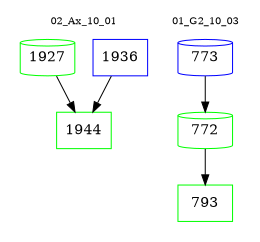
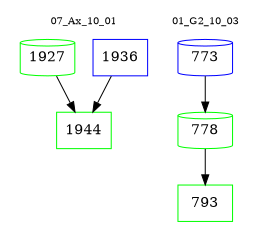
(84, 22) -> (84, 22)
(205, 130) -> (205, 130)
